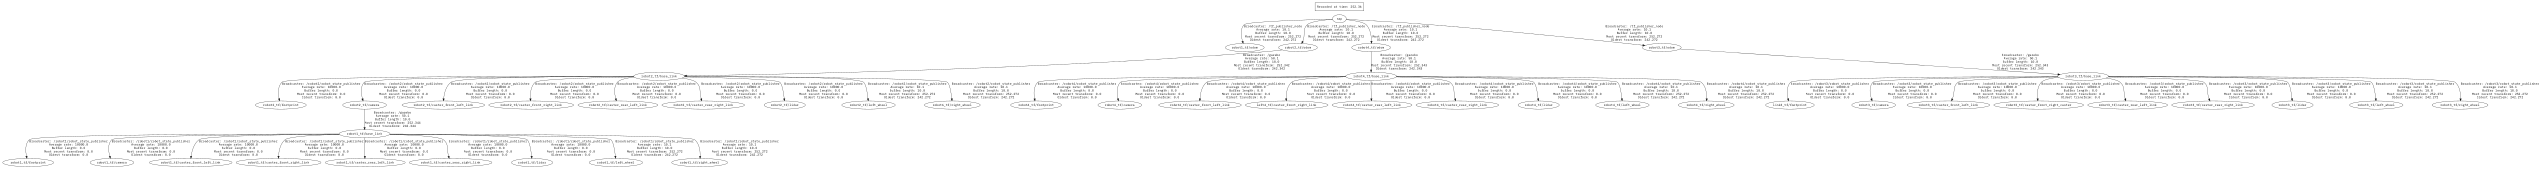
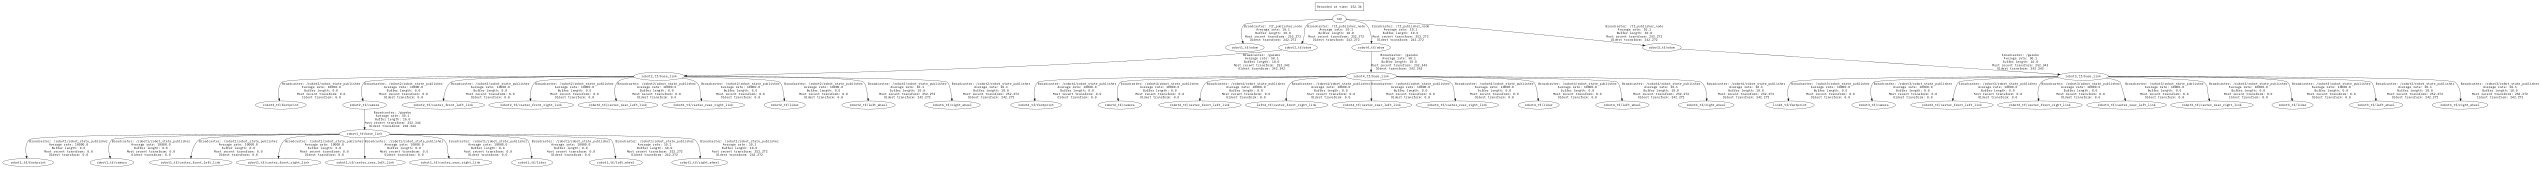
(2039, 105) -> (2040, 105)
